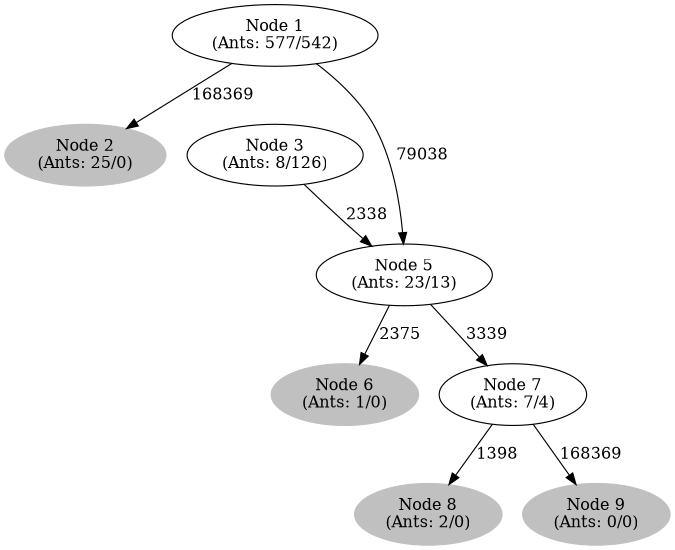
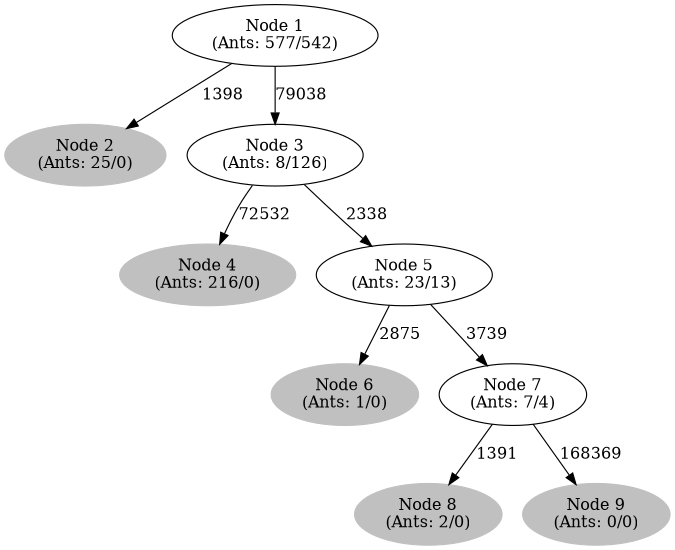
(223, 95) -> (223, 95)
(380, 137) -> (275, 89)
none -> (208, 275)
(400, 335) -> (400, 335)
(487, 335) -> (487, 335)
(497, 454) -> (497, 454)
